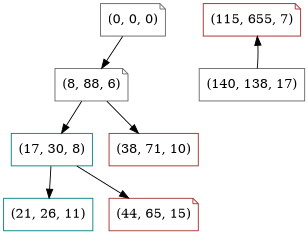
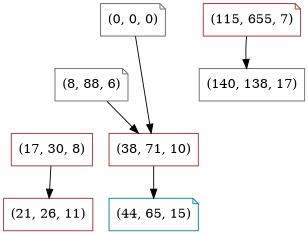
(115, 48) -> (143, 80)
(258, 57) -> (246, 48)
(74, 113) -> none
(52, 150) -> (52, 150)
(99, 180) -> (154, 178)
(48, 215) -> (48, 215)
(154, 215) -> (154, 215)
